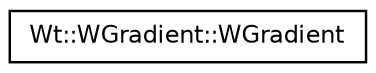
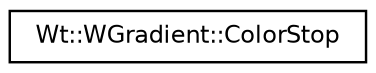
(188, 37) -> (188, 37)
